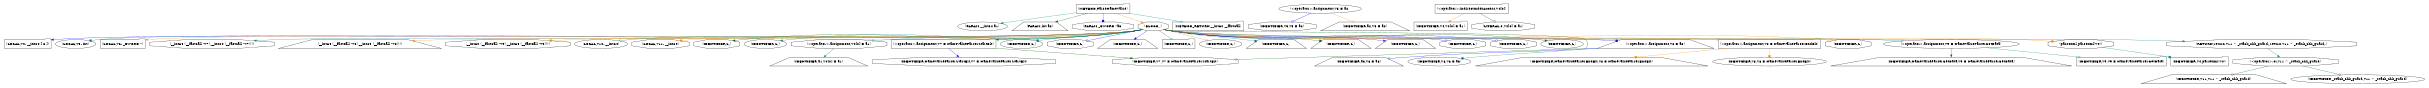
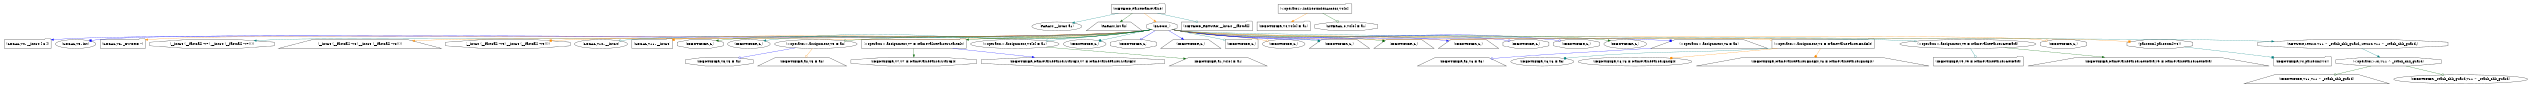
(1103, 26) -> none
(1515, 35) -> (999, 38)
(617, 36) -> (622, 36)
(661, 44) -> (652, 44)
(839, 44) -> (1015, 44)
(830, 52) -> (1115, 53)
(1531, 53) -> (1669, 52)
